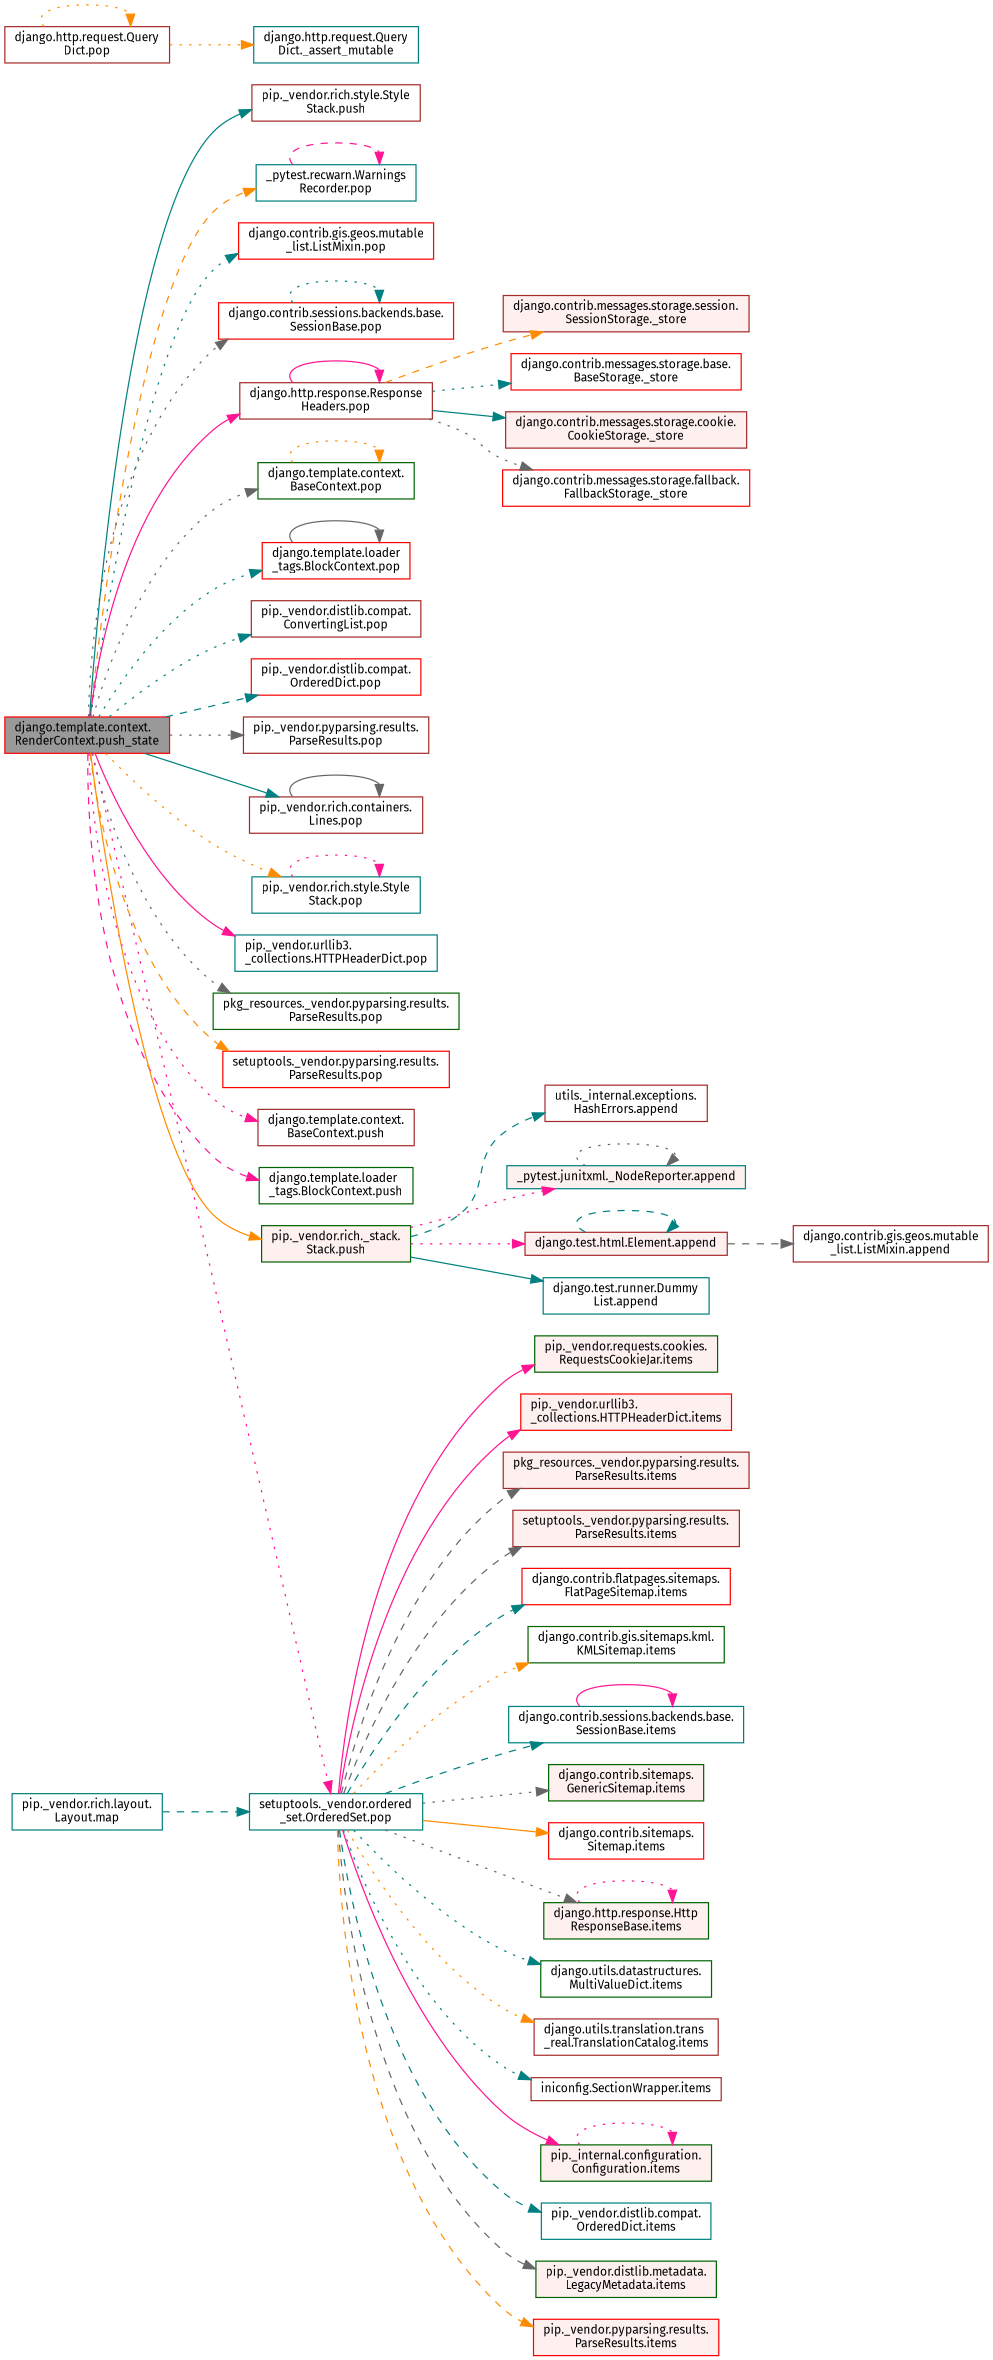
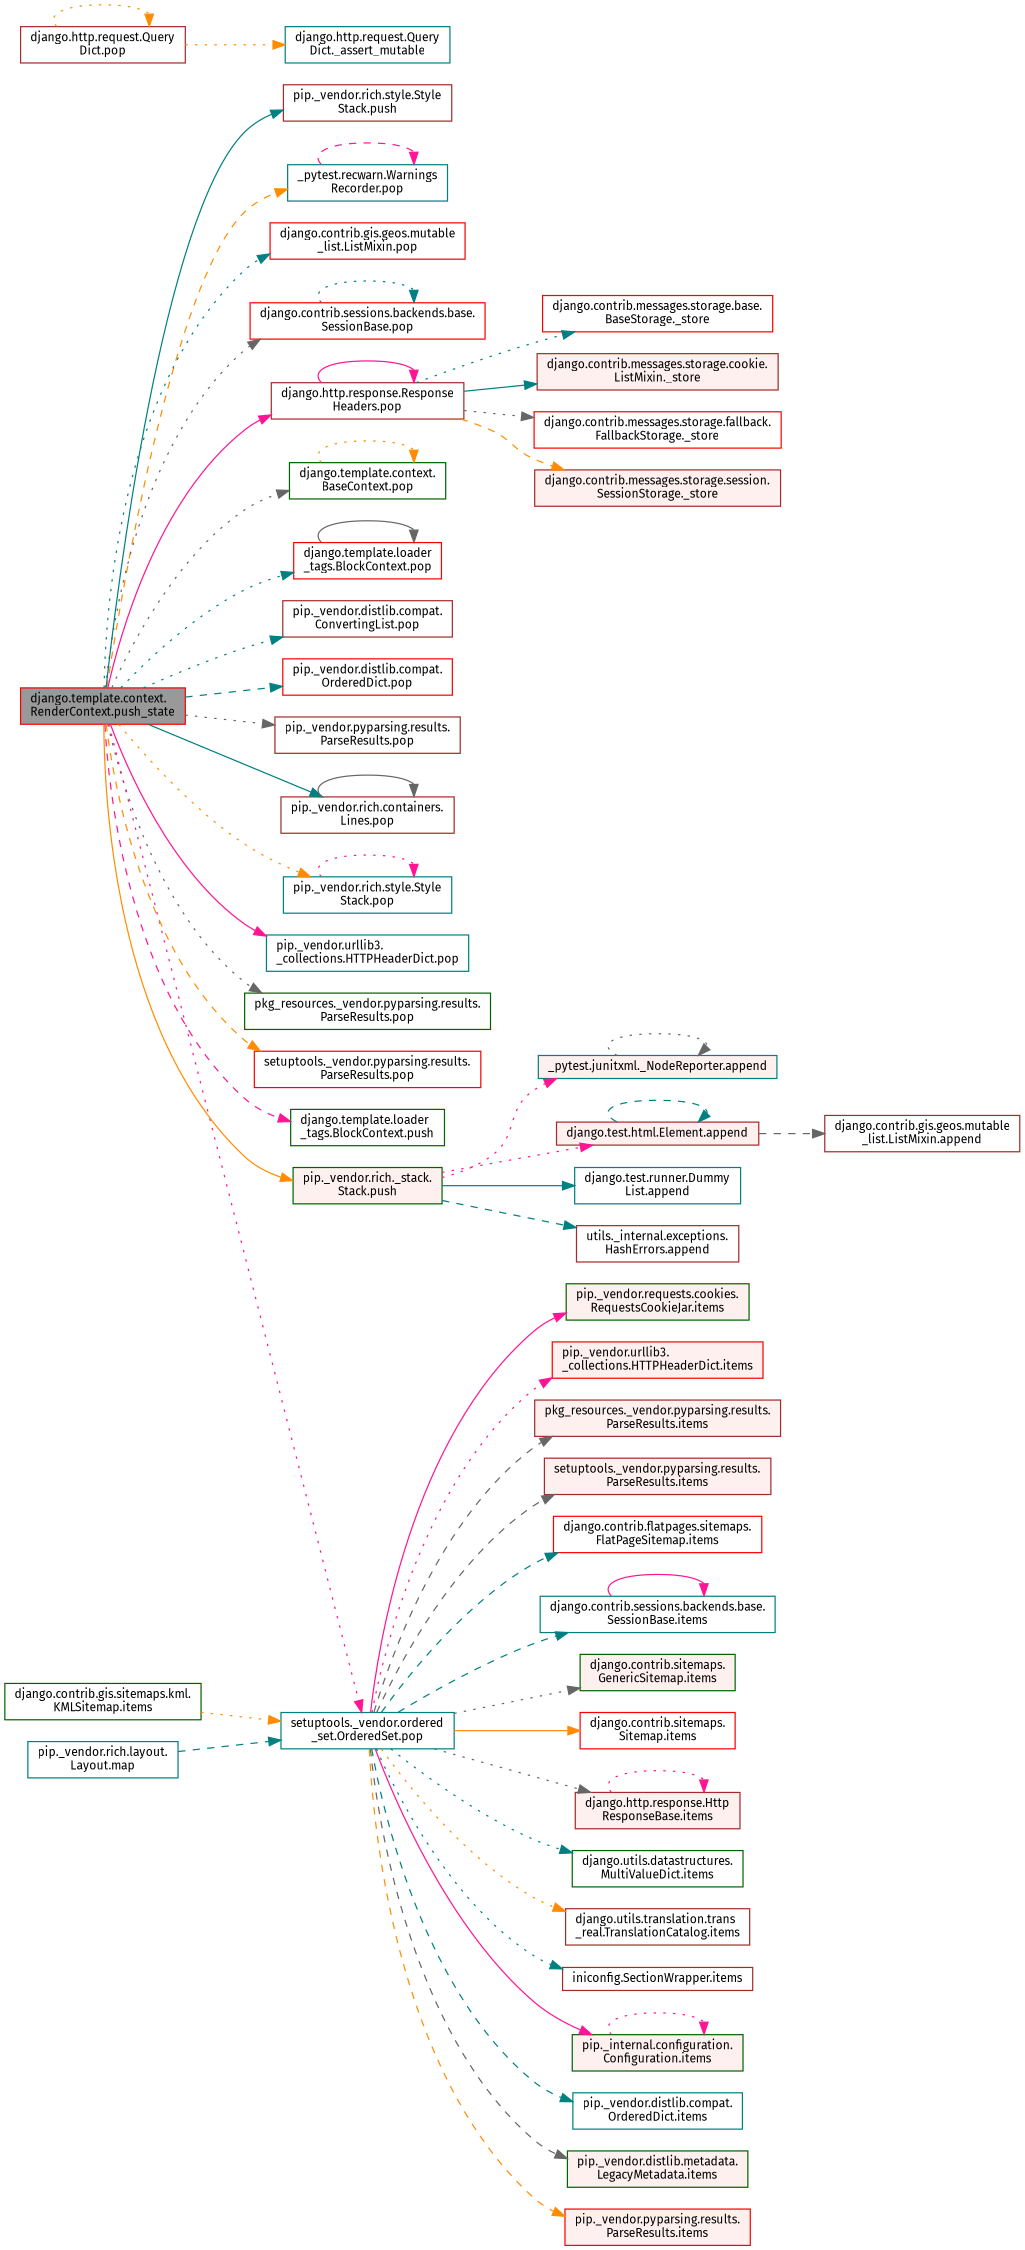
(626, 430) -> (658, 372)
(336, 1128) -> none
(394, 1599) -> (429, 1533)
(430, 1722) -> (235, 1716)
(626, 1921) -> (658, 1811)
